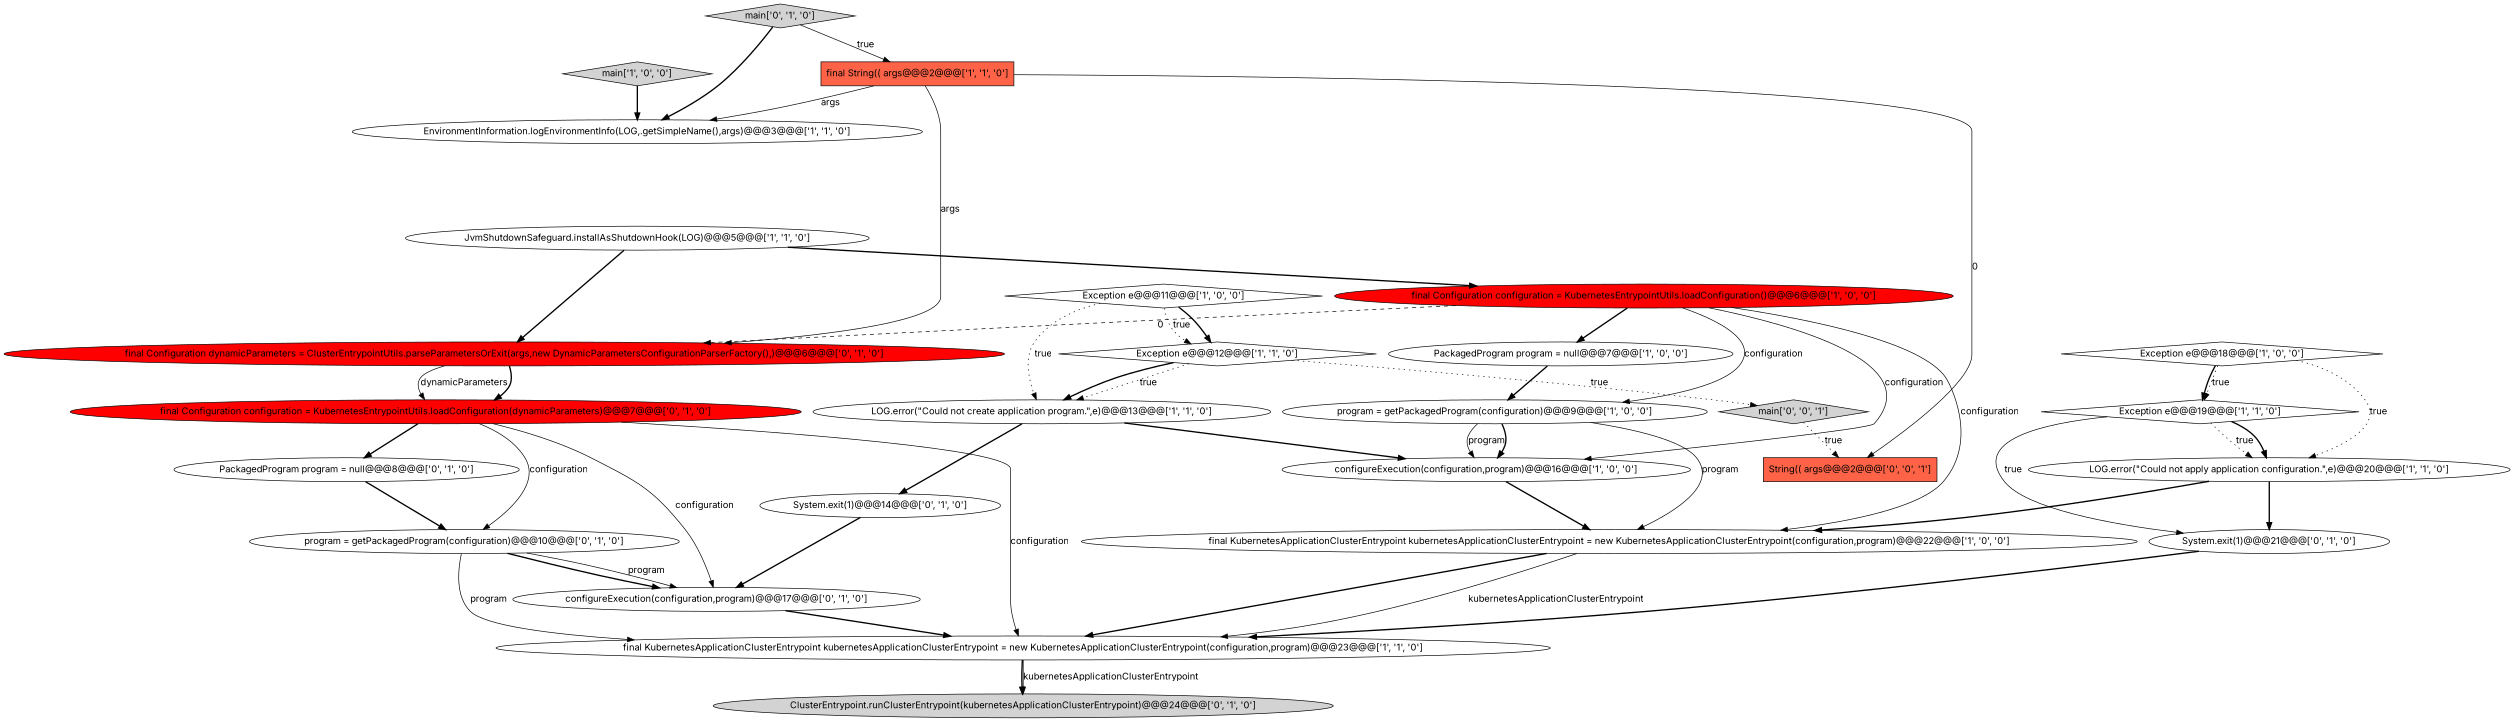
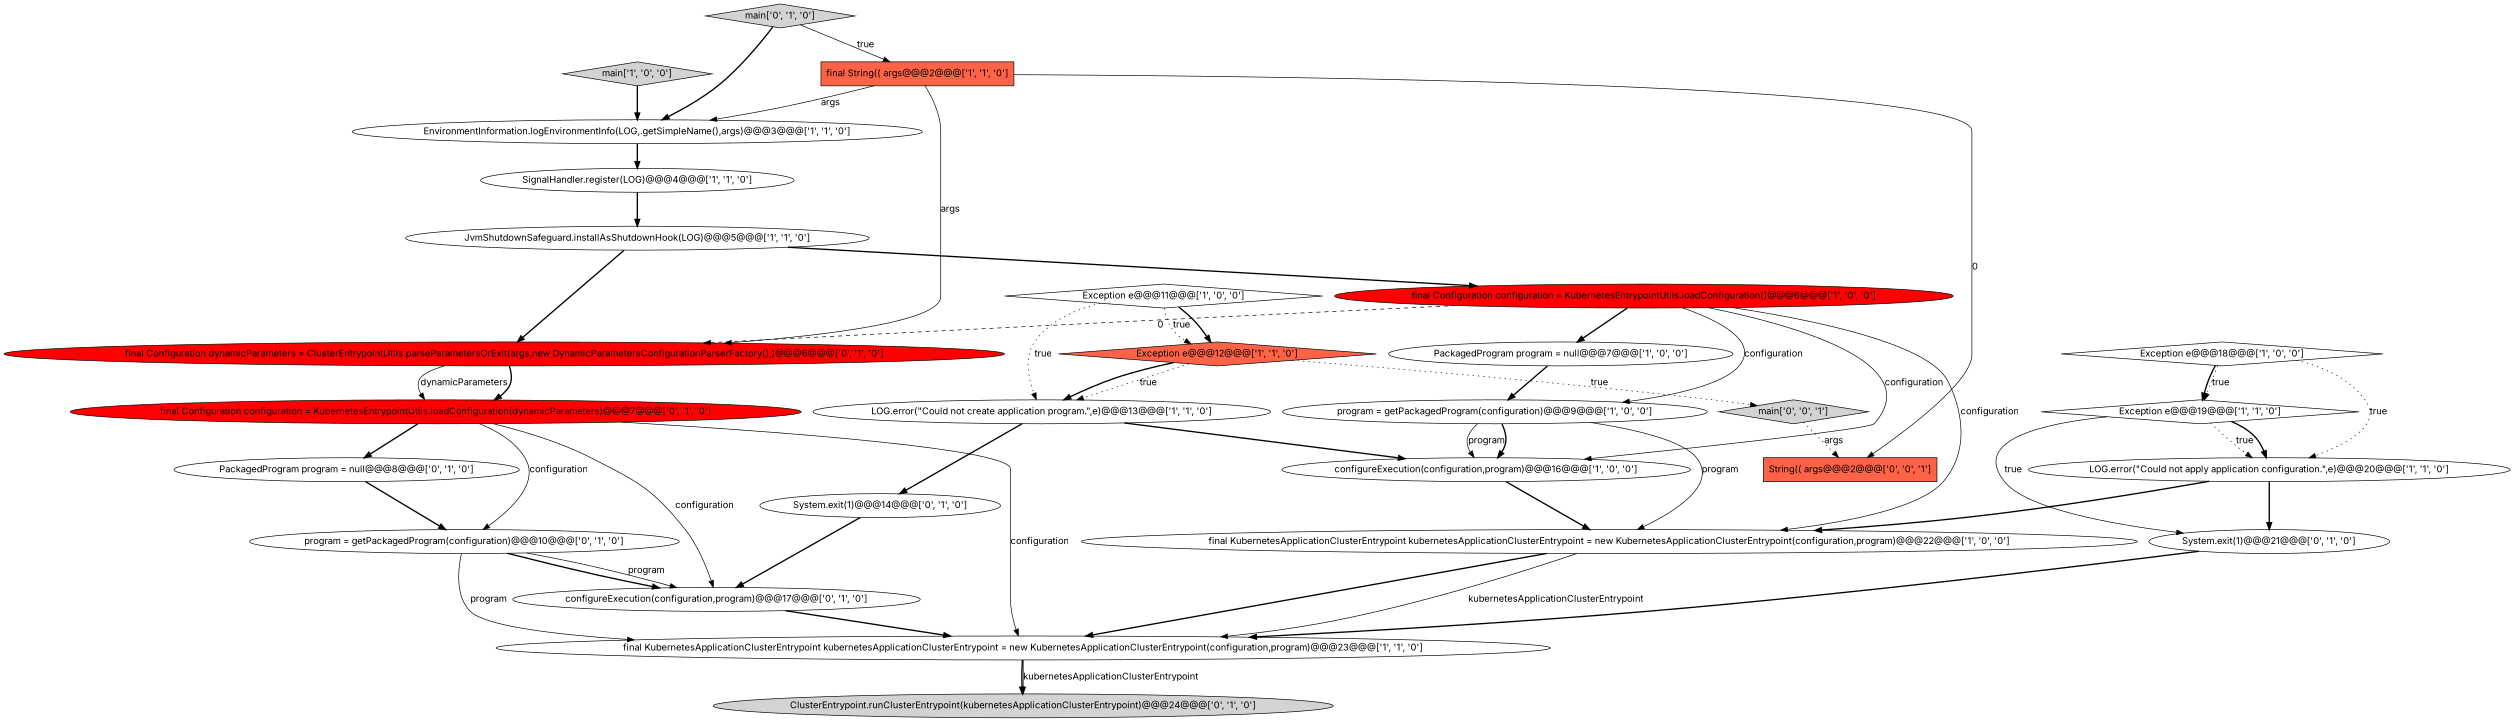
none -> (637, 180)
(1217, 354) -> (1217, 354)
(1834, 441) -> (1834, 441)
